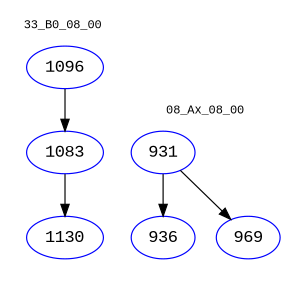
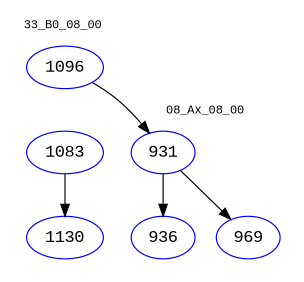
(65, 104) -> (129, 111)
